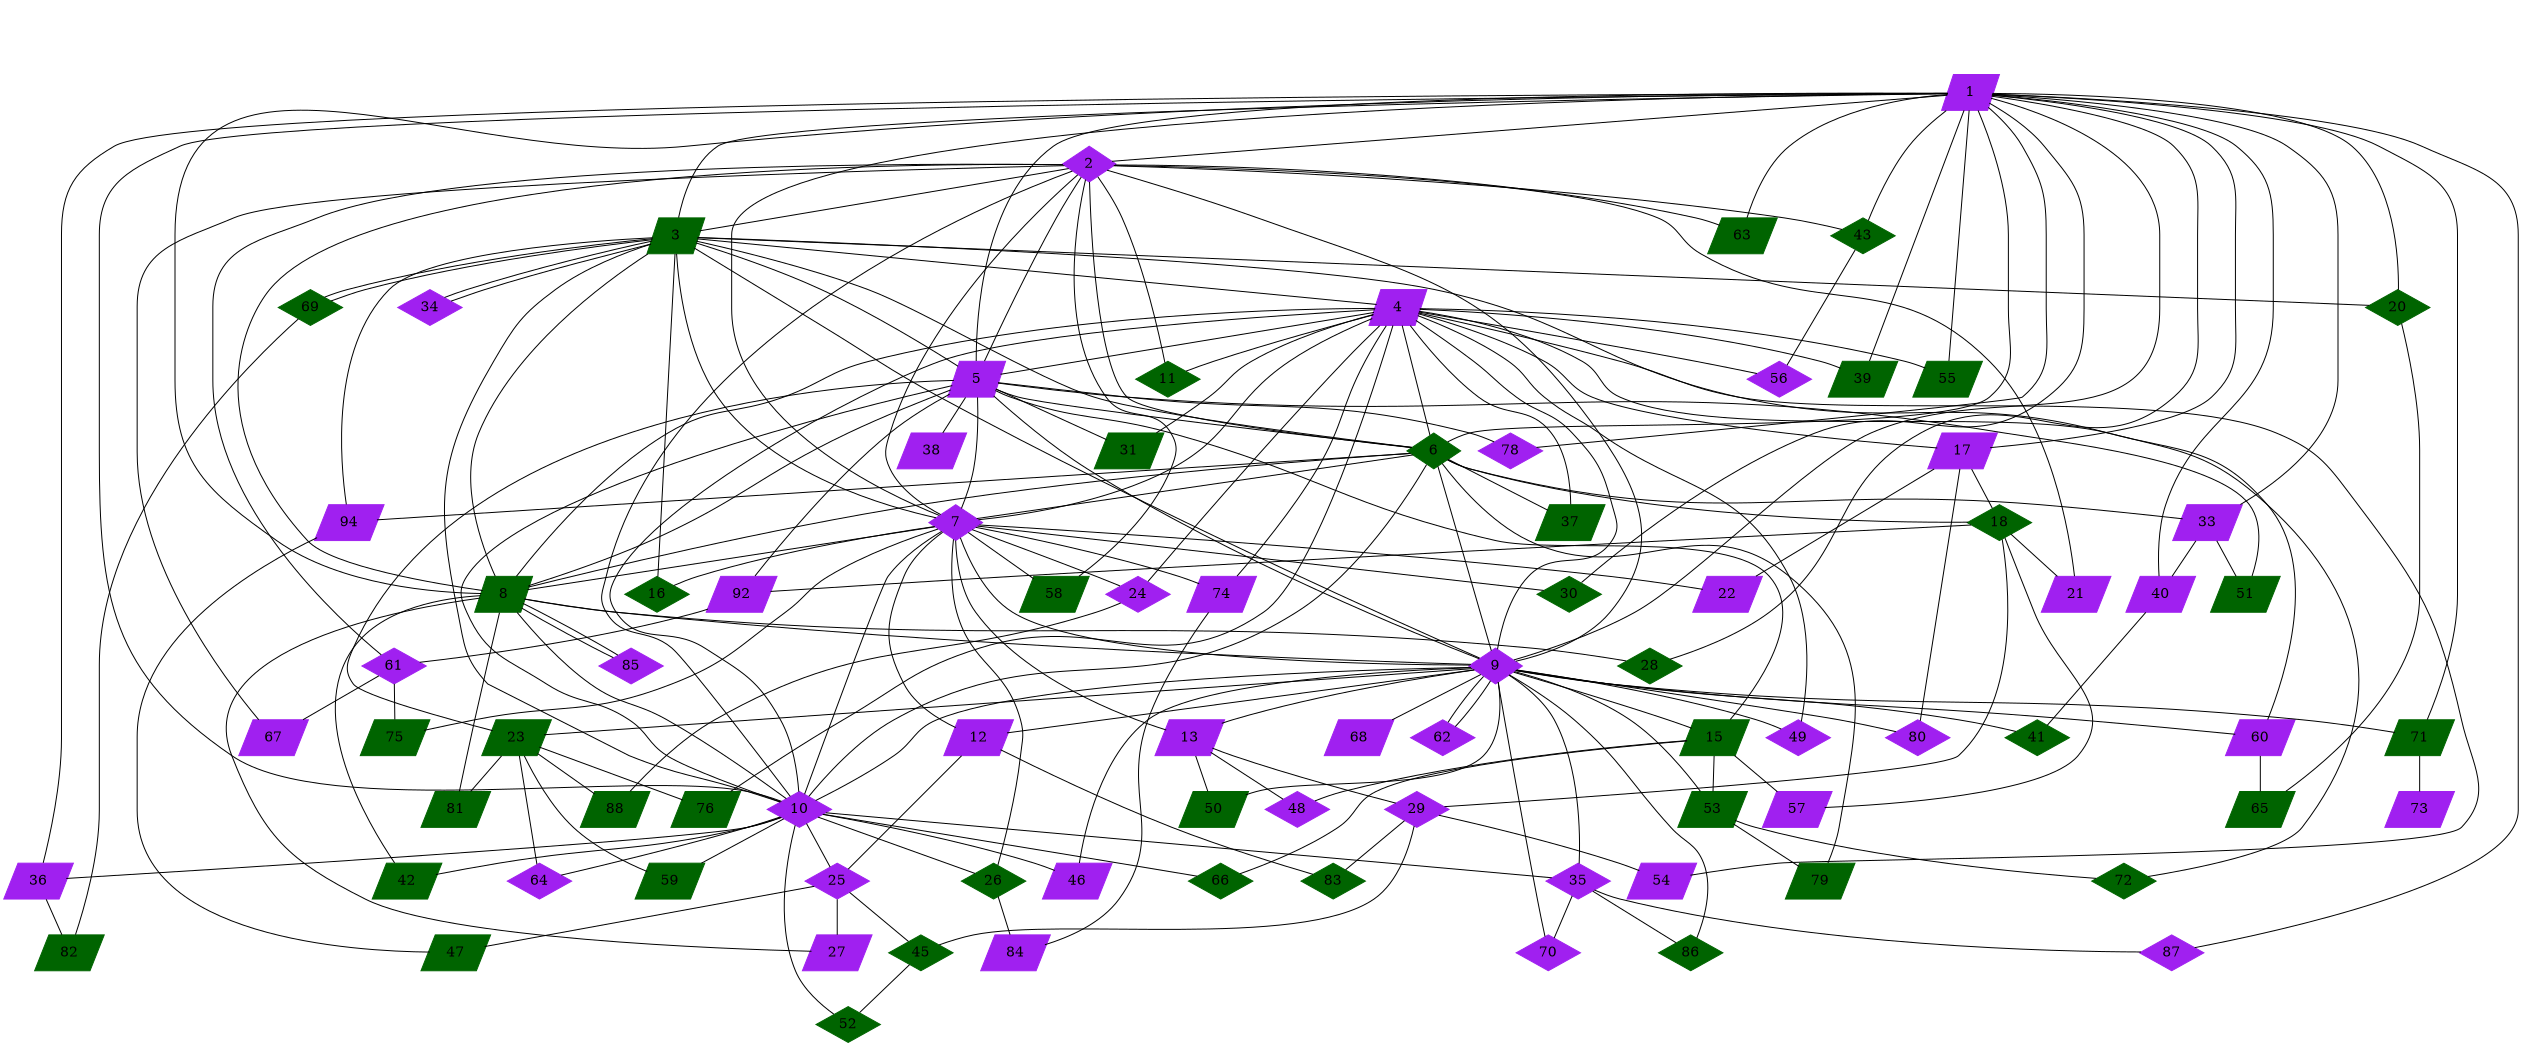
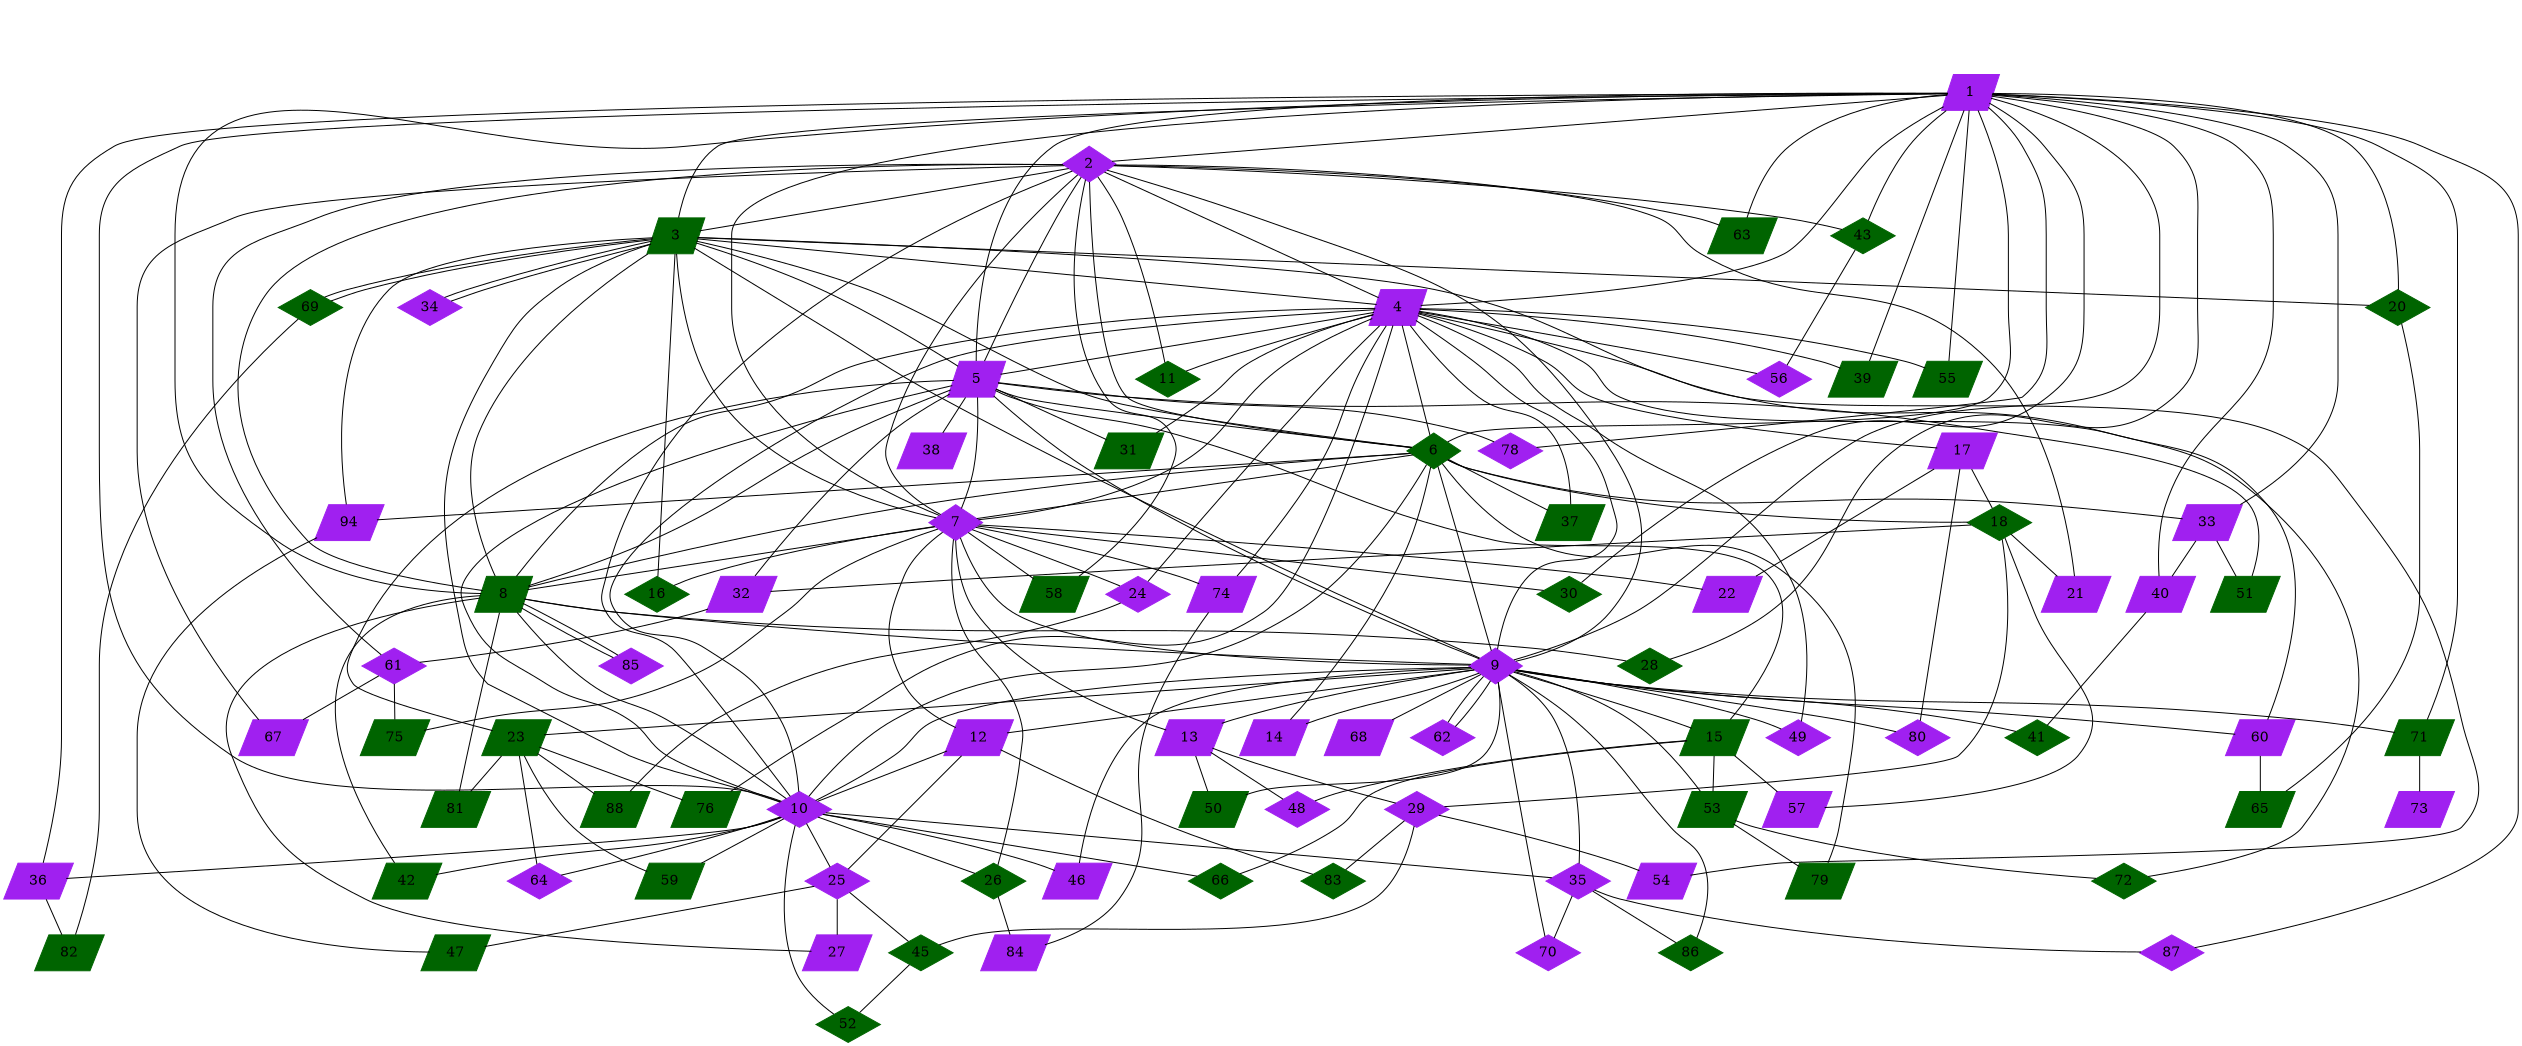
none -> (1242, 235)
(2235, 273) -> (1756, 265)
(742, 594) -> (742, 594)
(857, 652) -> (882, 776)
none -> (1274, 738)
